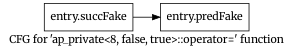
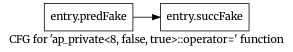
(143, 17) -> (143, 17)
